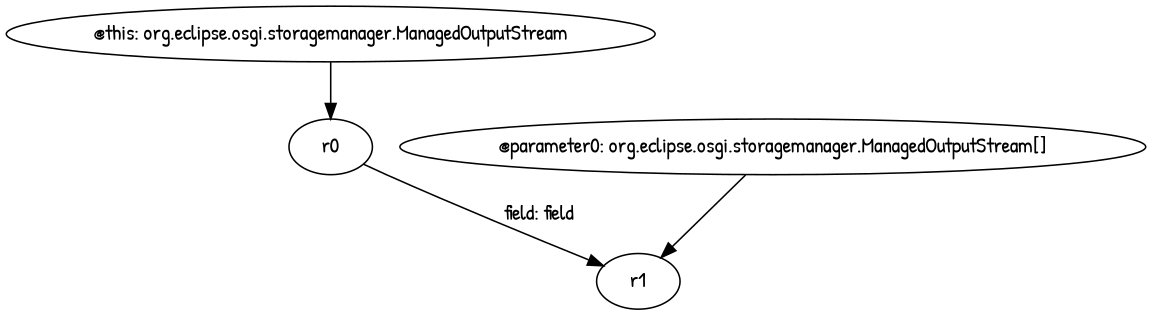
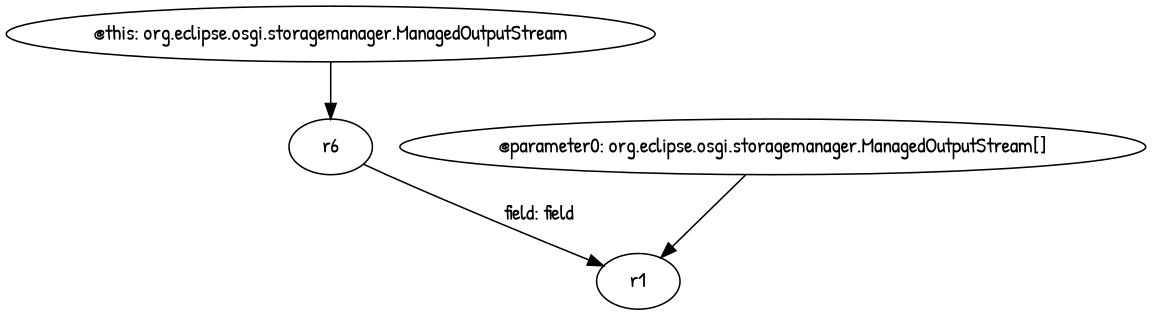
(331, 147) -> (331, 147)
